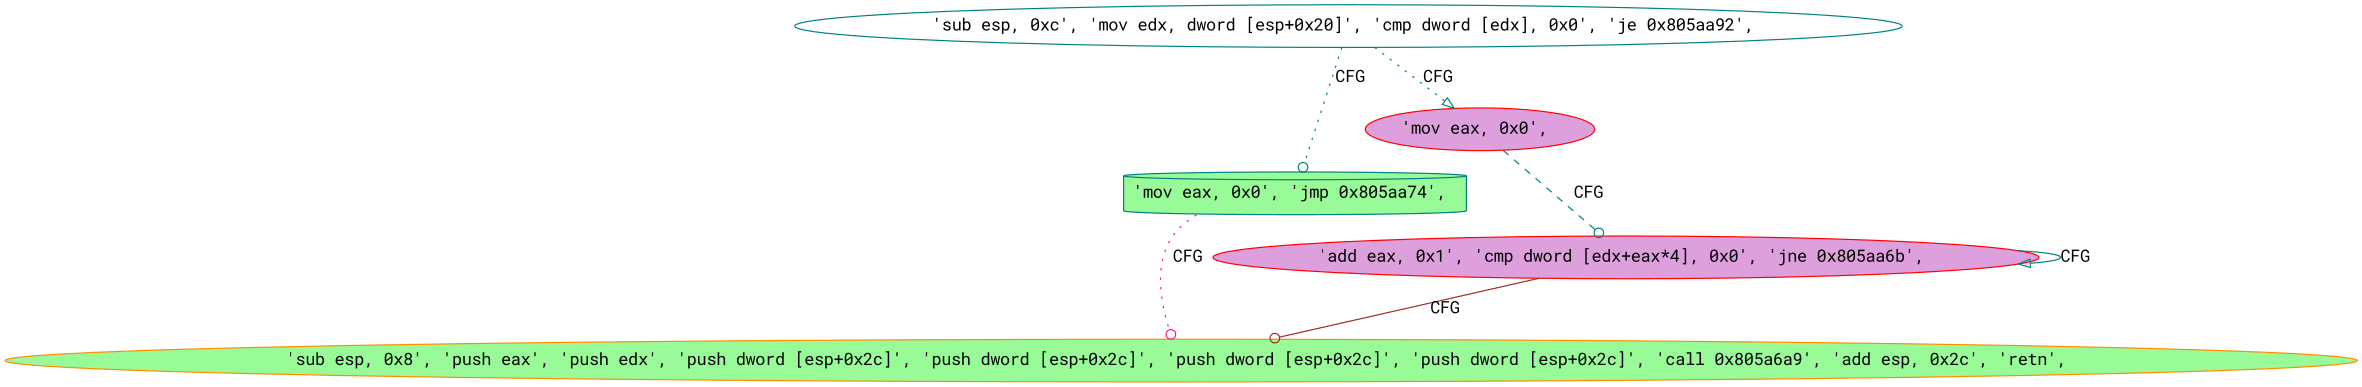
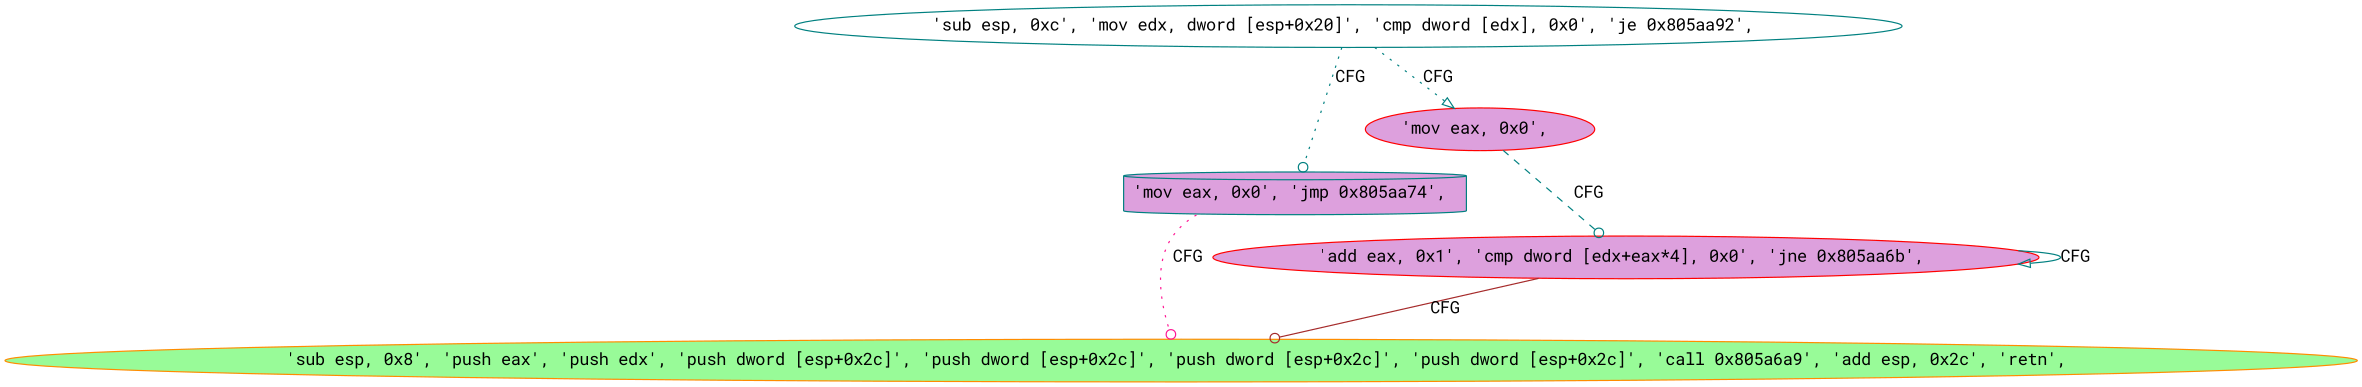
(1295, 193) -> (1295, 193)
